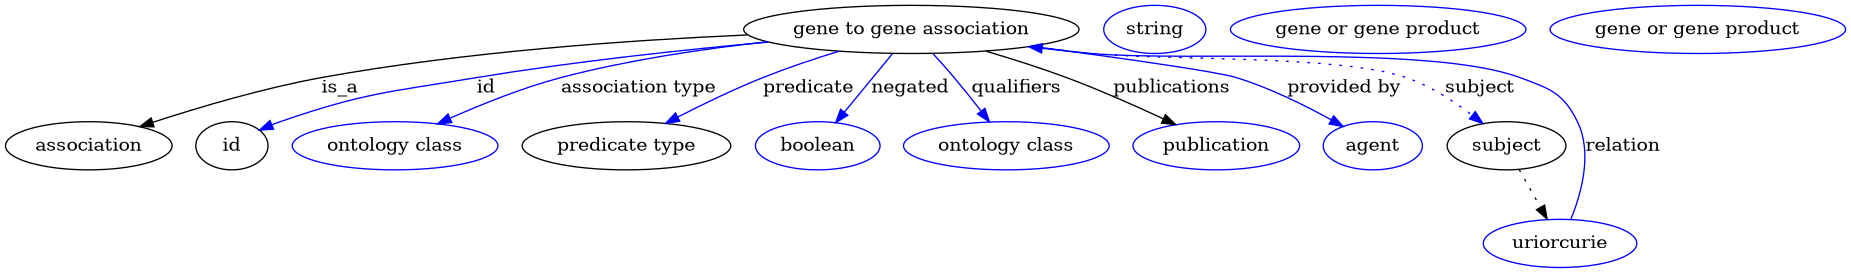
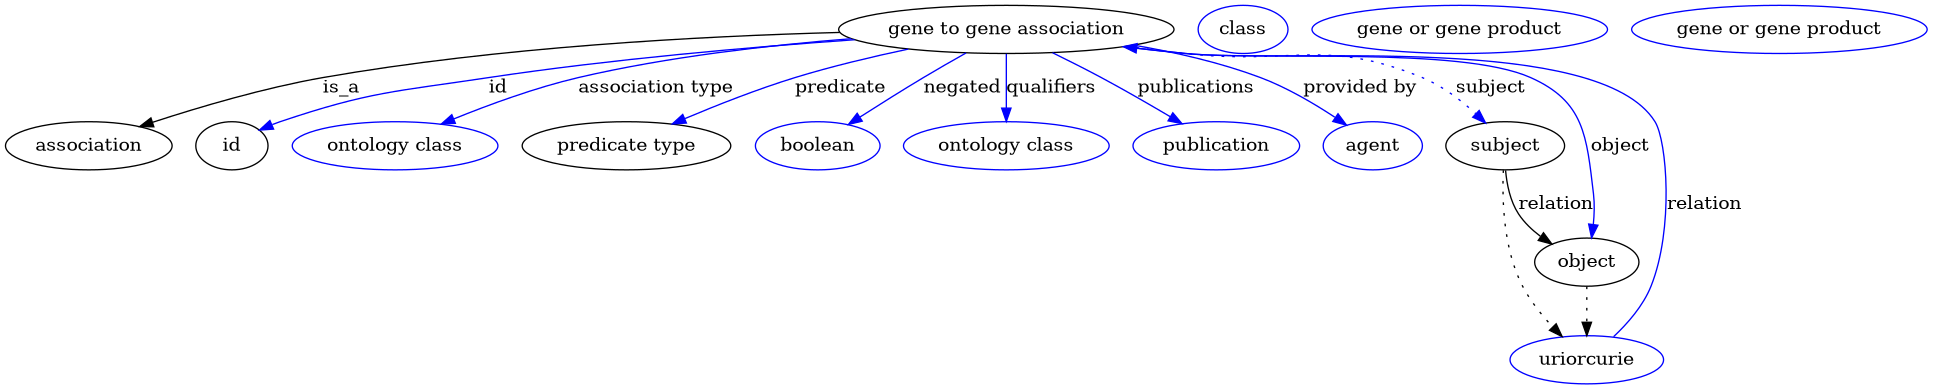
(1155, 29) -> (1243, 29)
(1076, 81) -> (1112, 83)
none -> (1587, 262)
